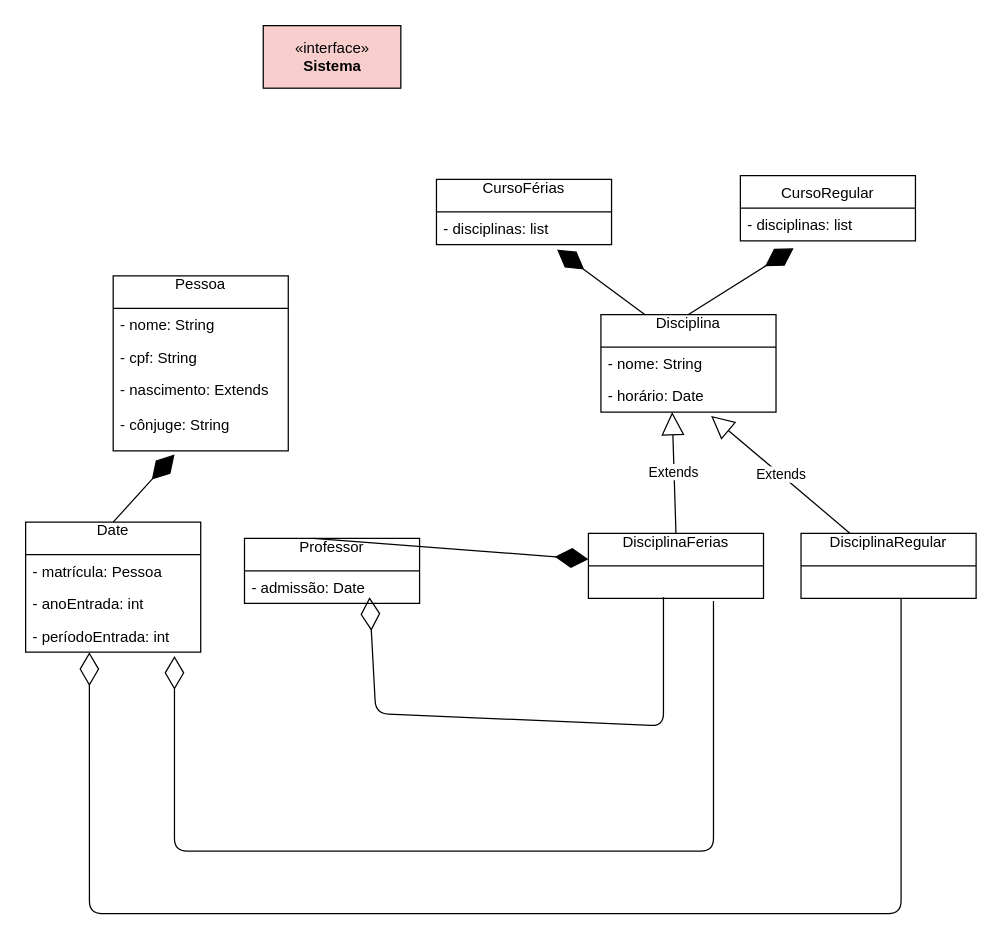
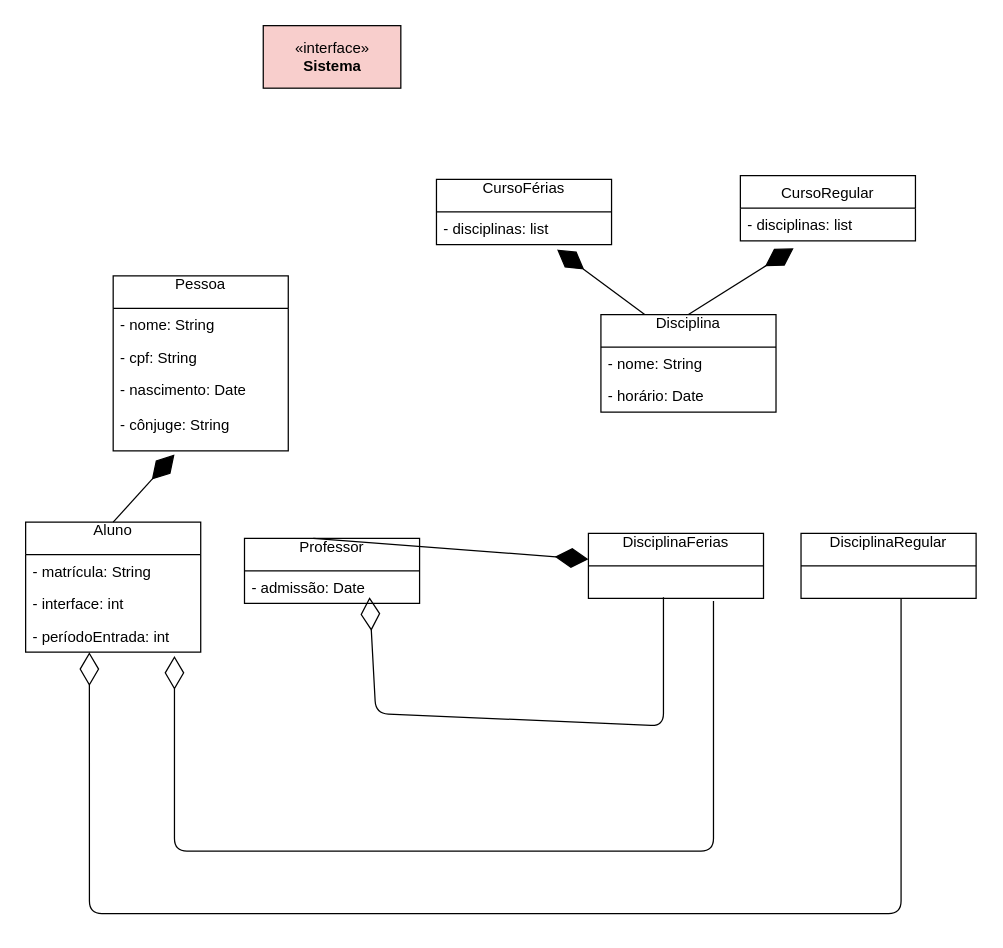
(200, 390) -> (188, 390)
(788, 481) -> none
(674, 483) -> none
(113, 530) -> (113, 530)
(105, 571) -> (103, 571)
(96, 604) -> (90, 604)
